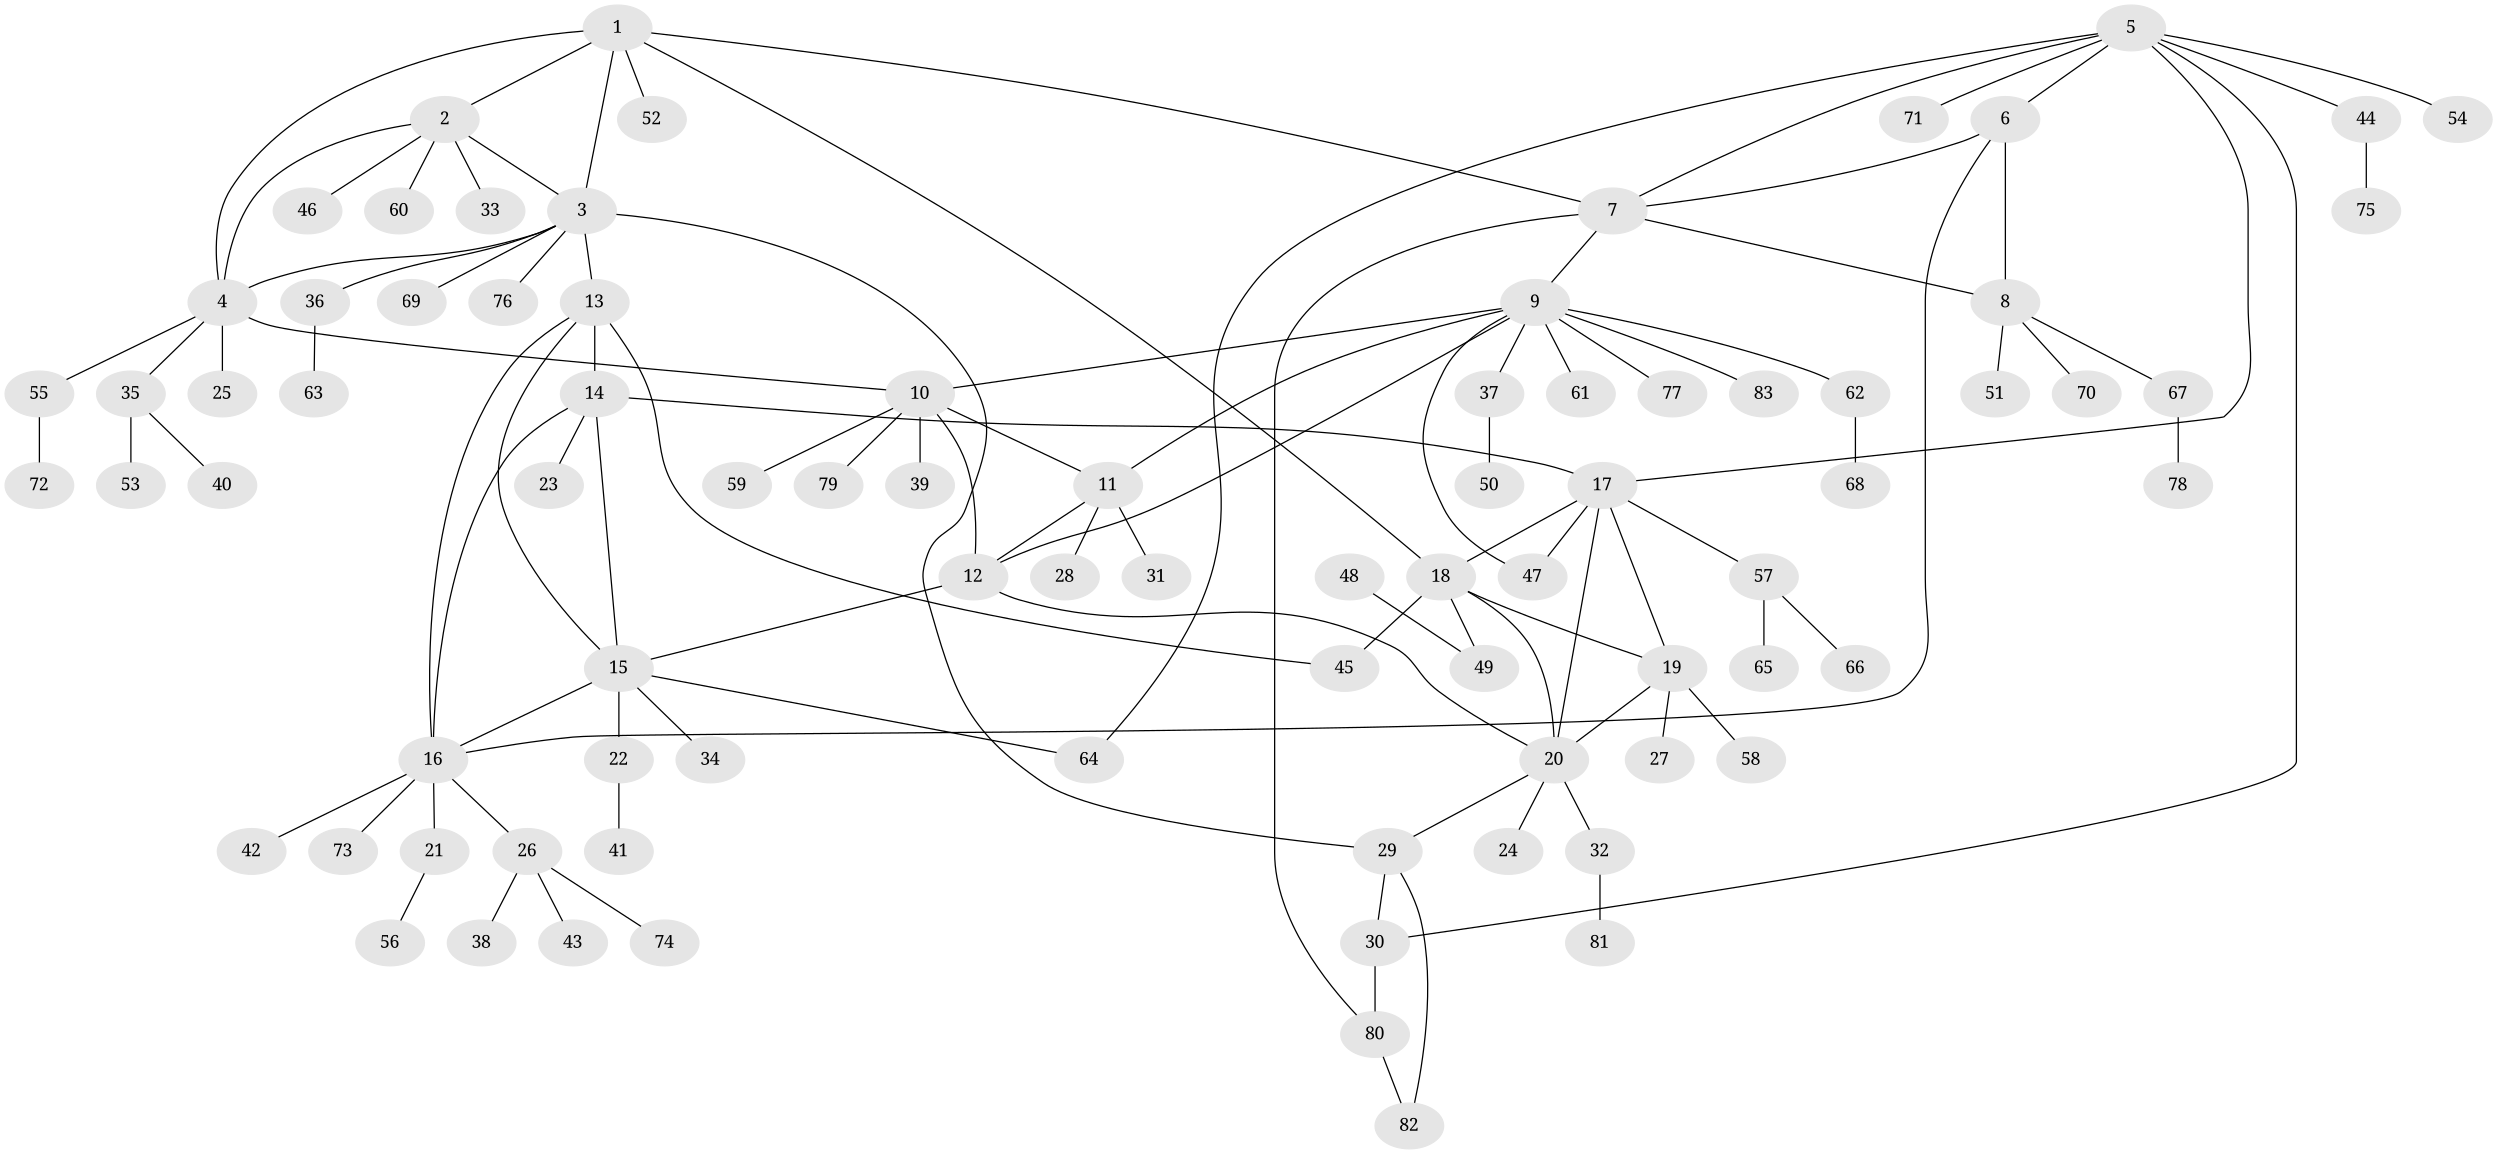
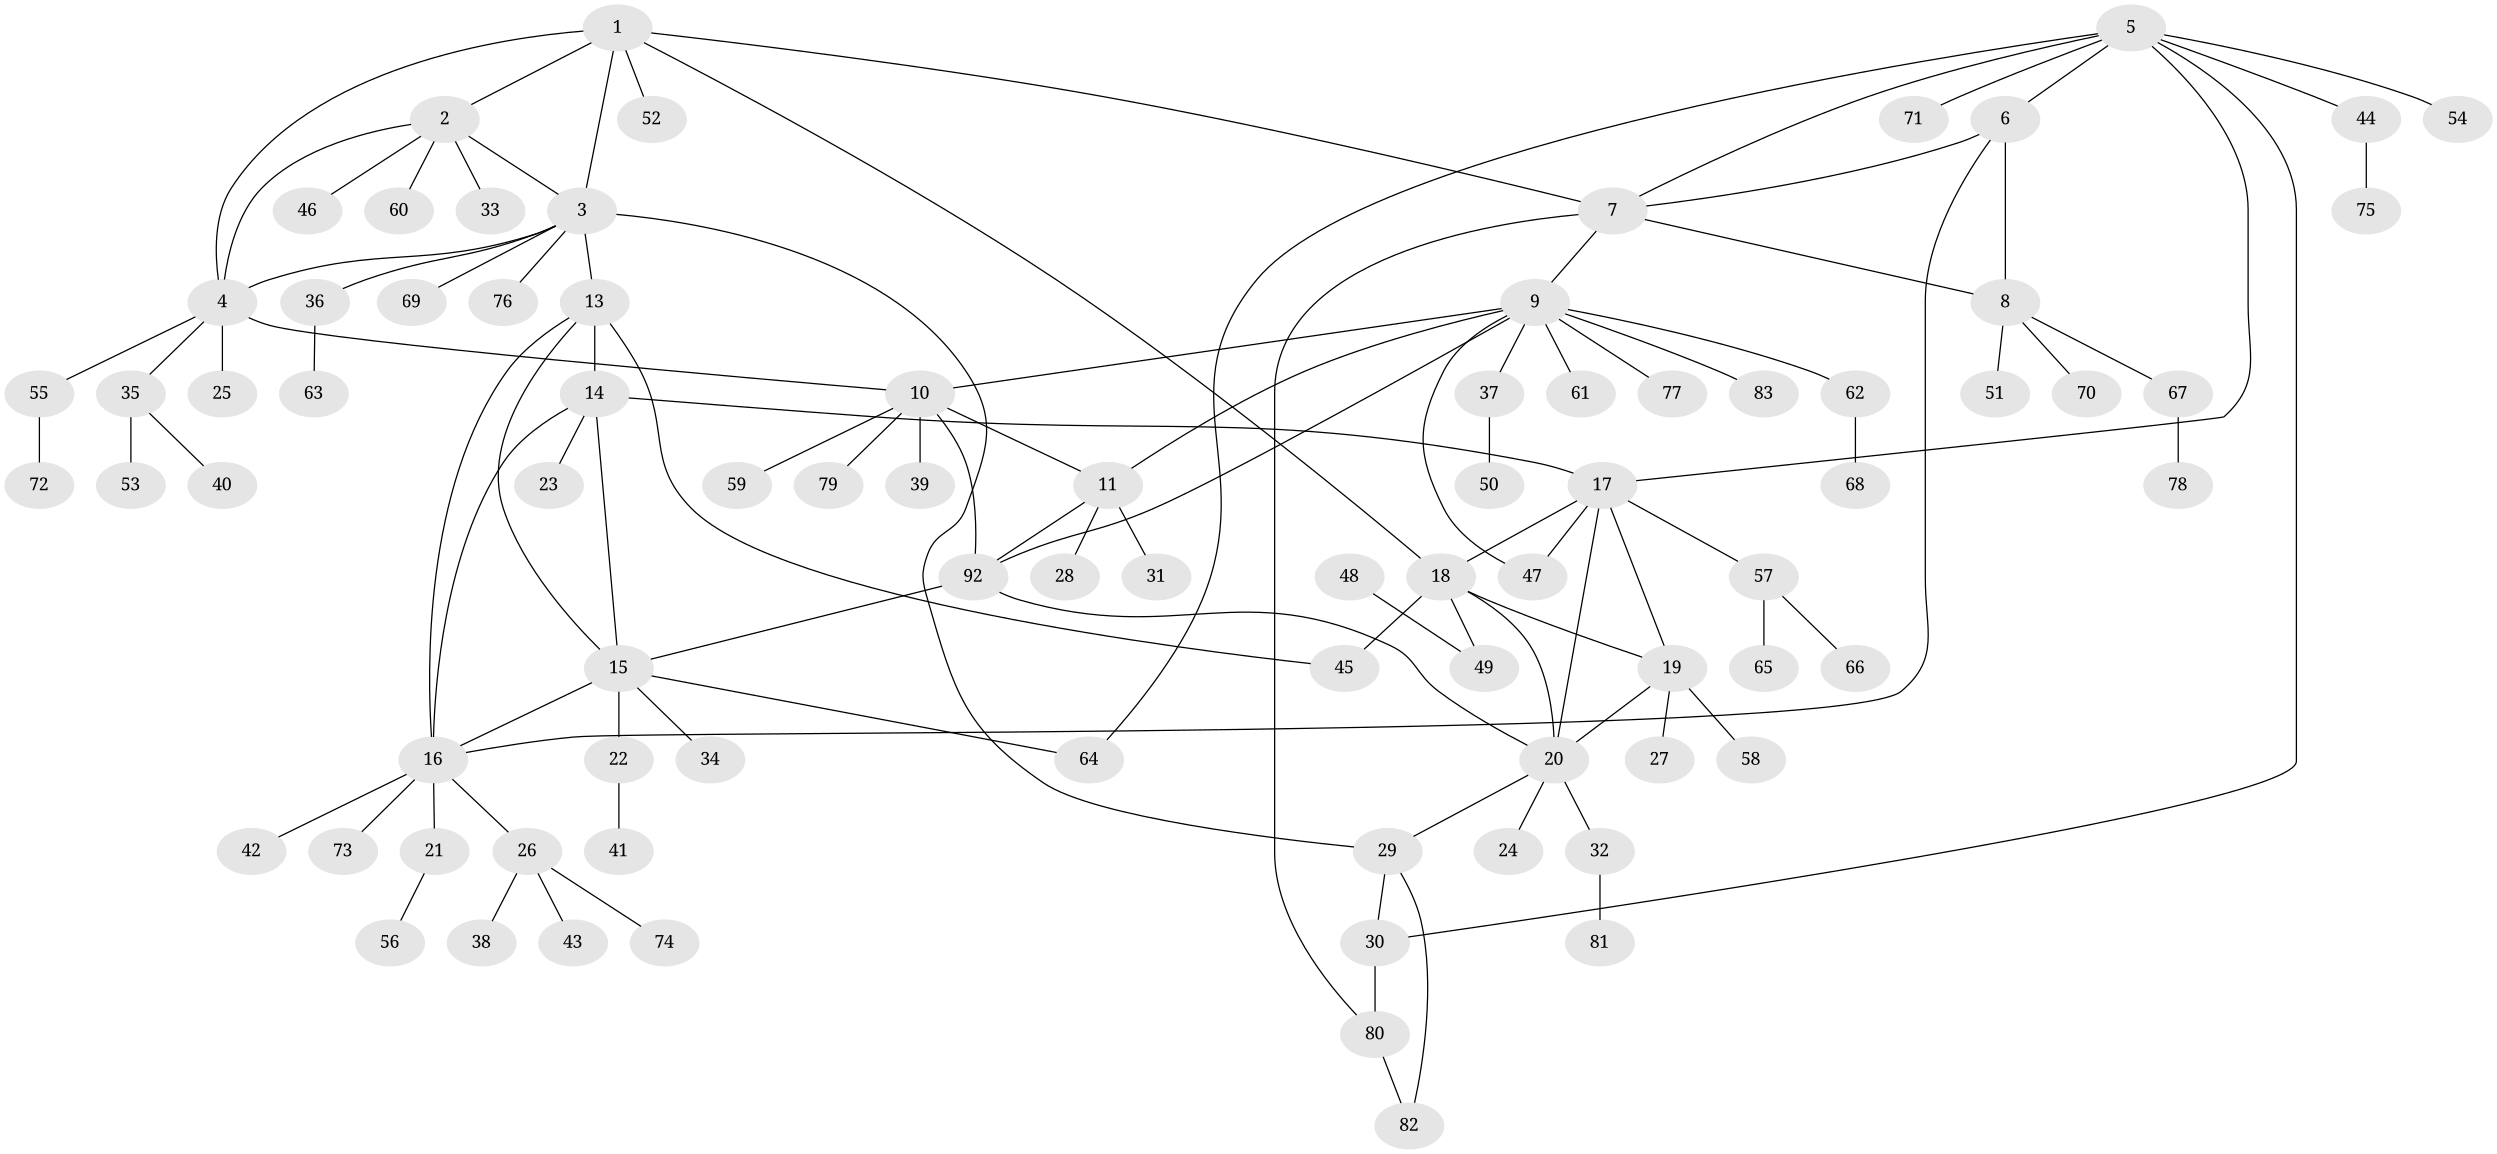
(973, 577) -> (973, 577)
